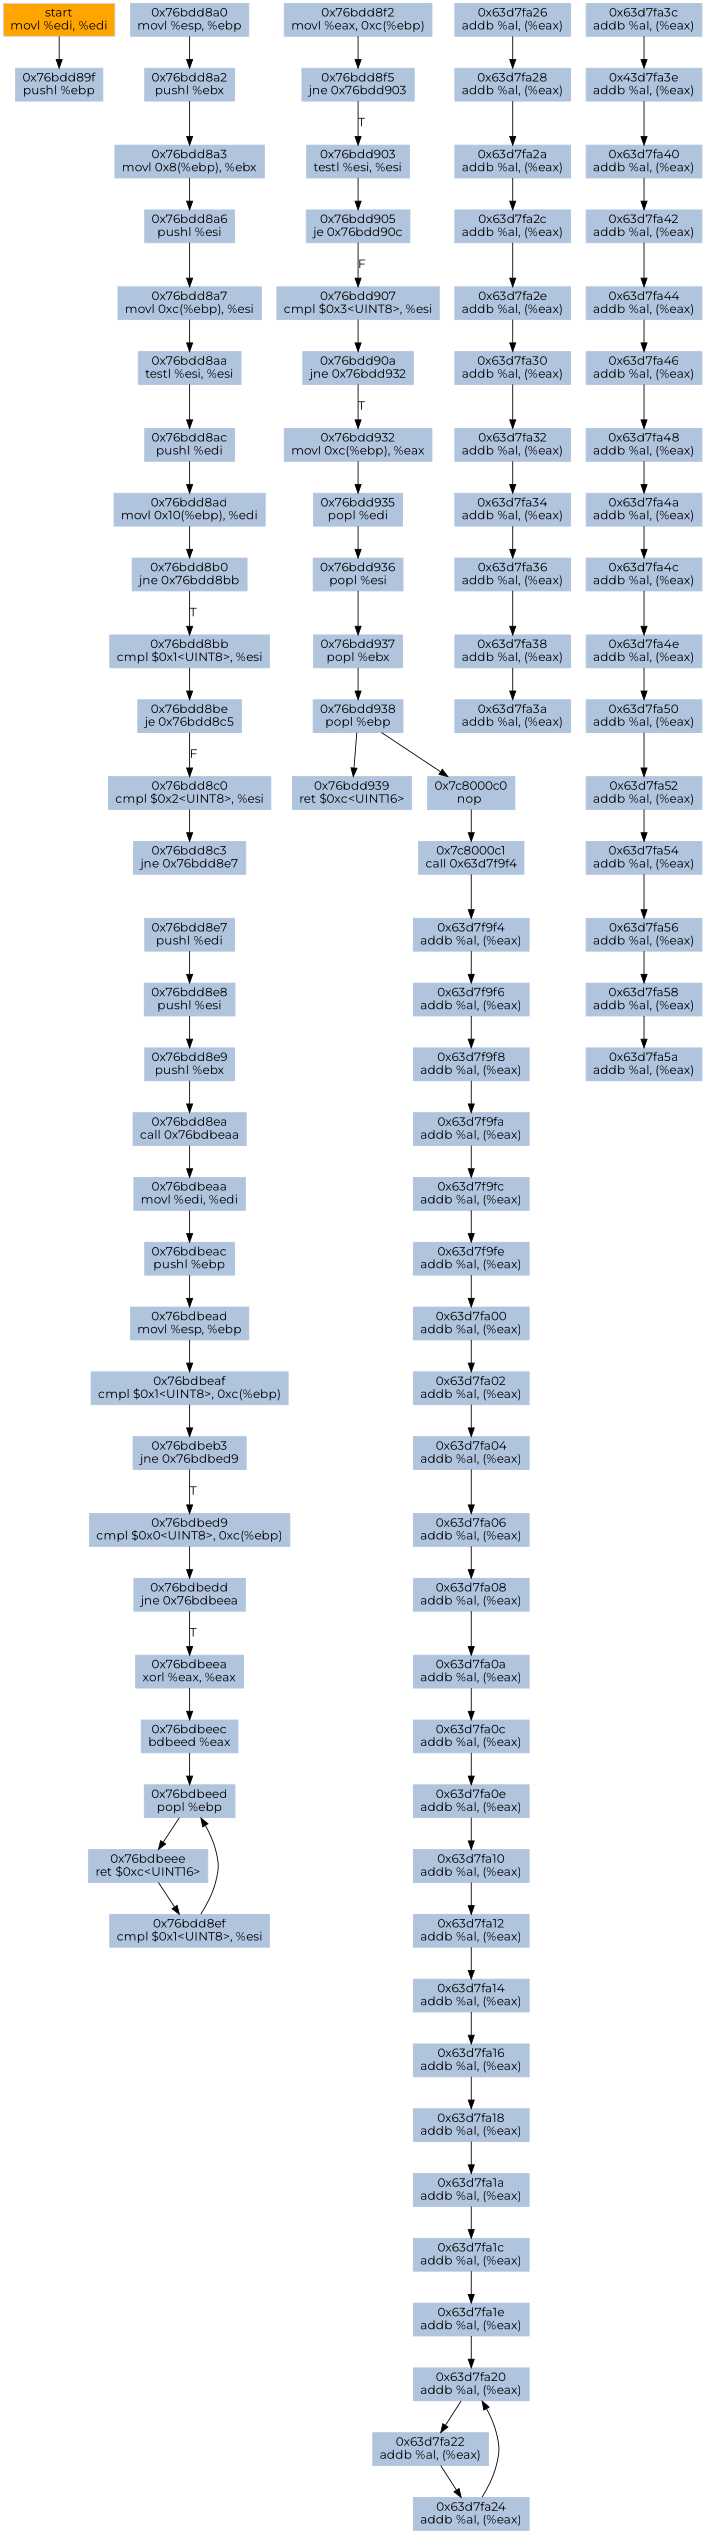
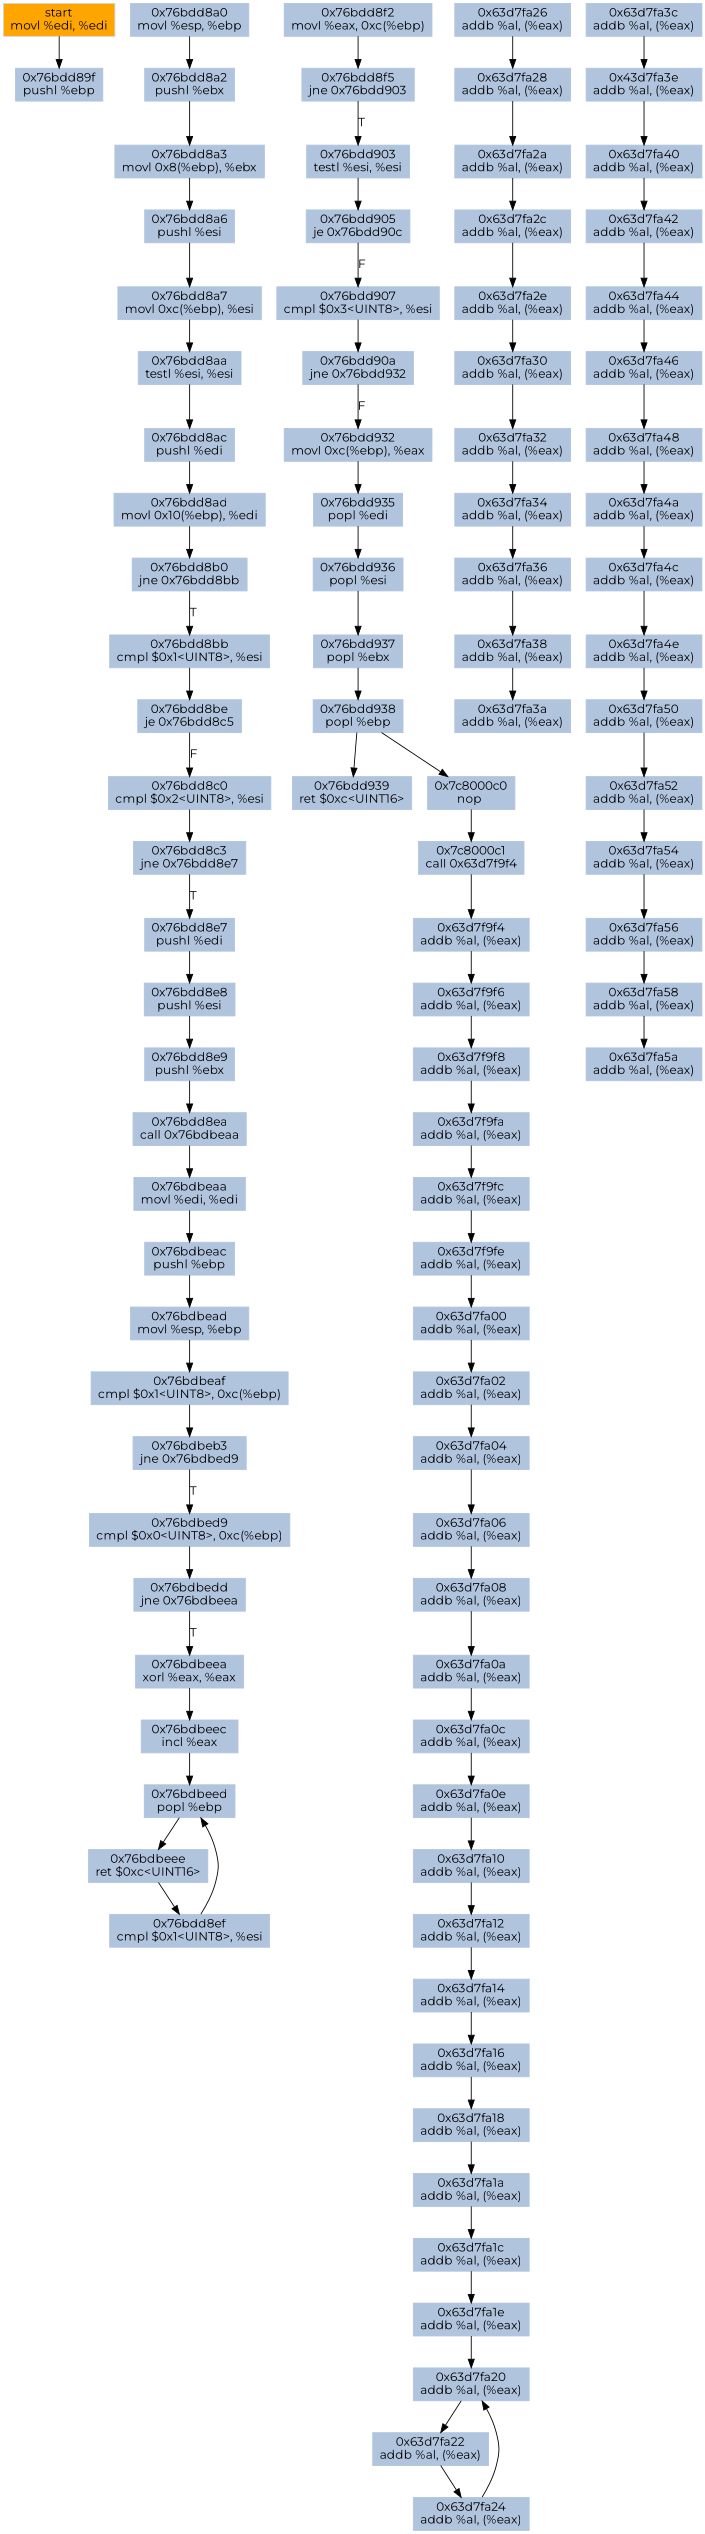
(362, 406) -> (362, 406)
none -> (190, 892)
(190, 1736) -> (190, 1736)
